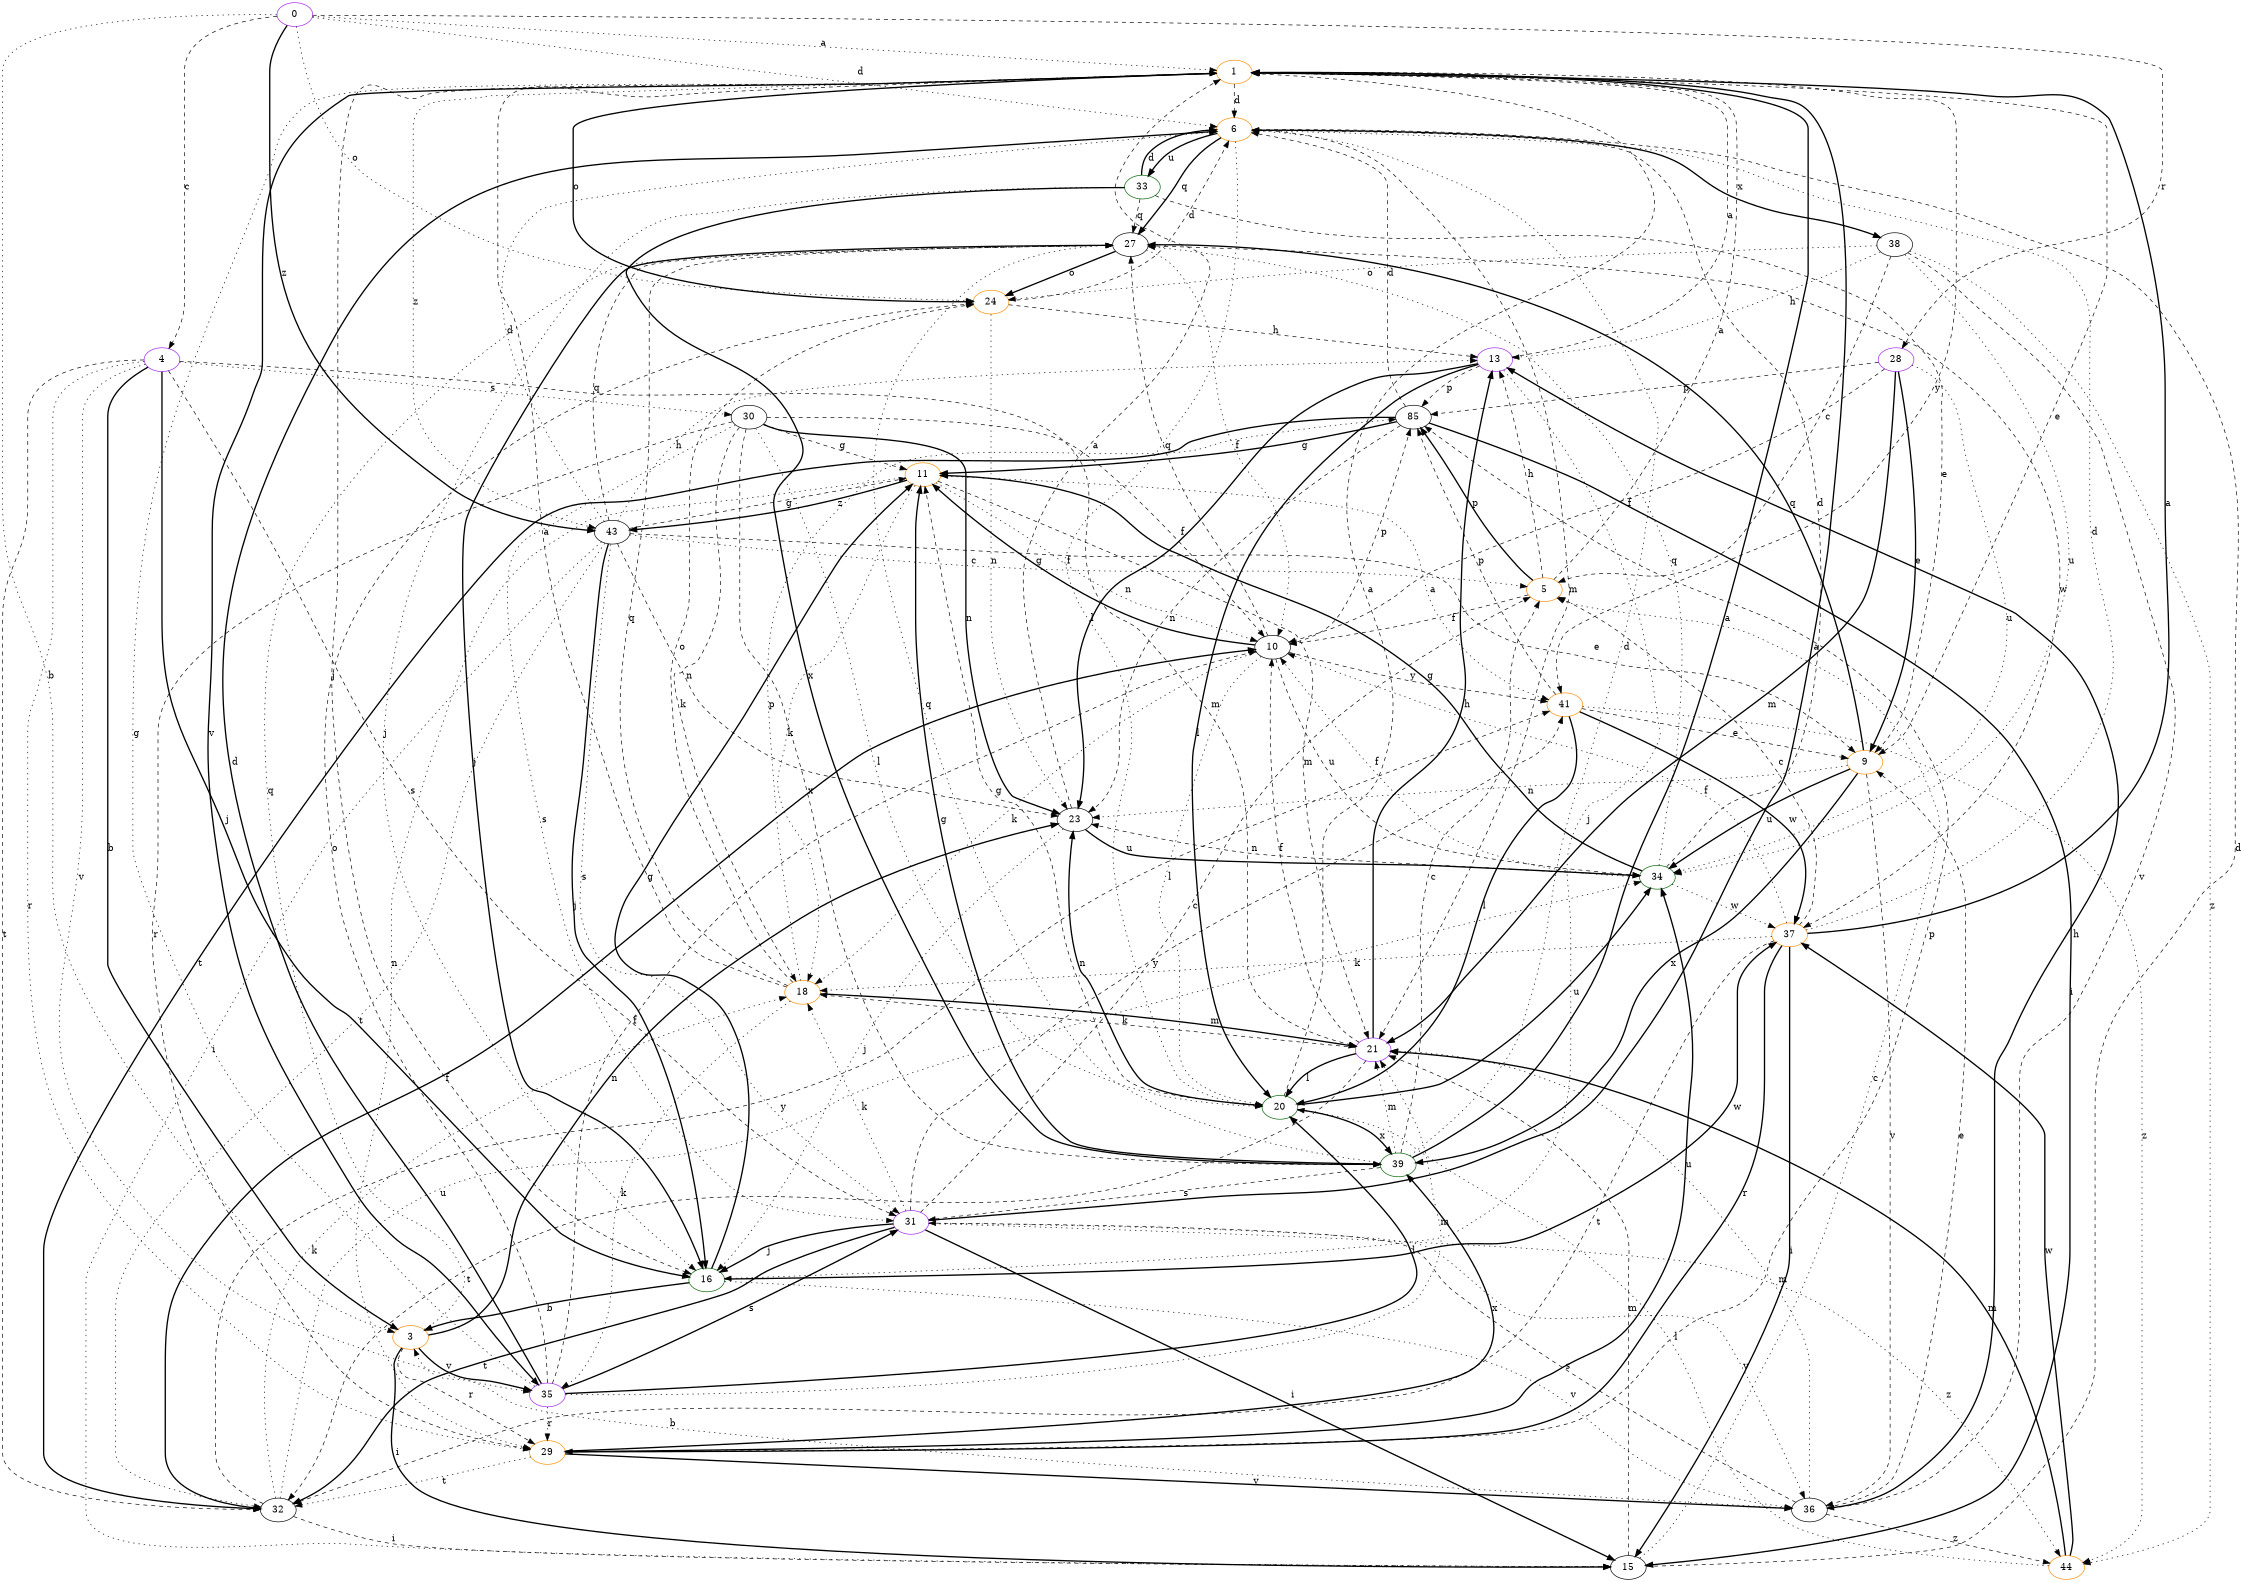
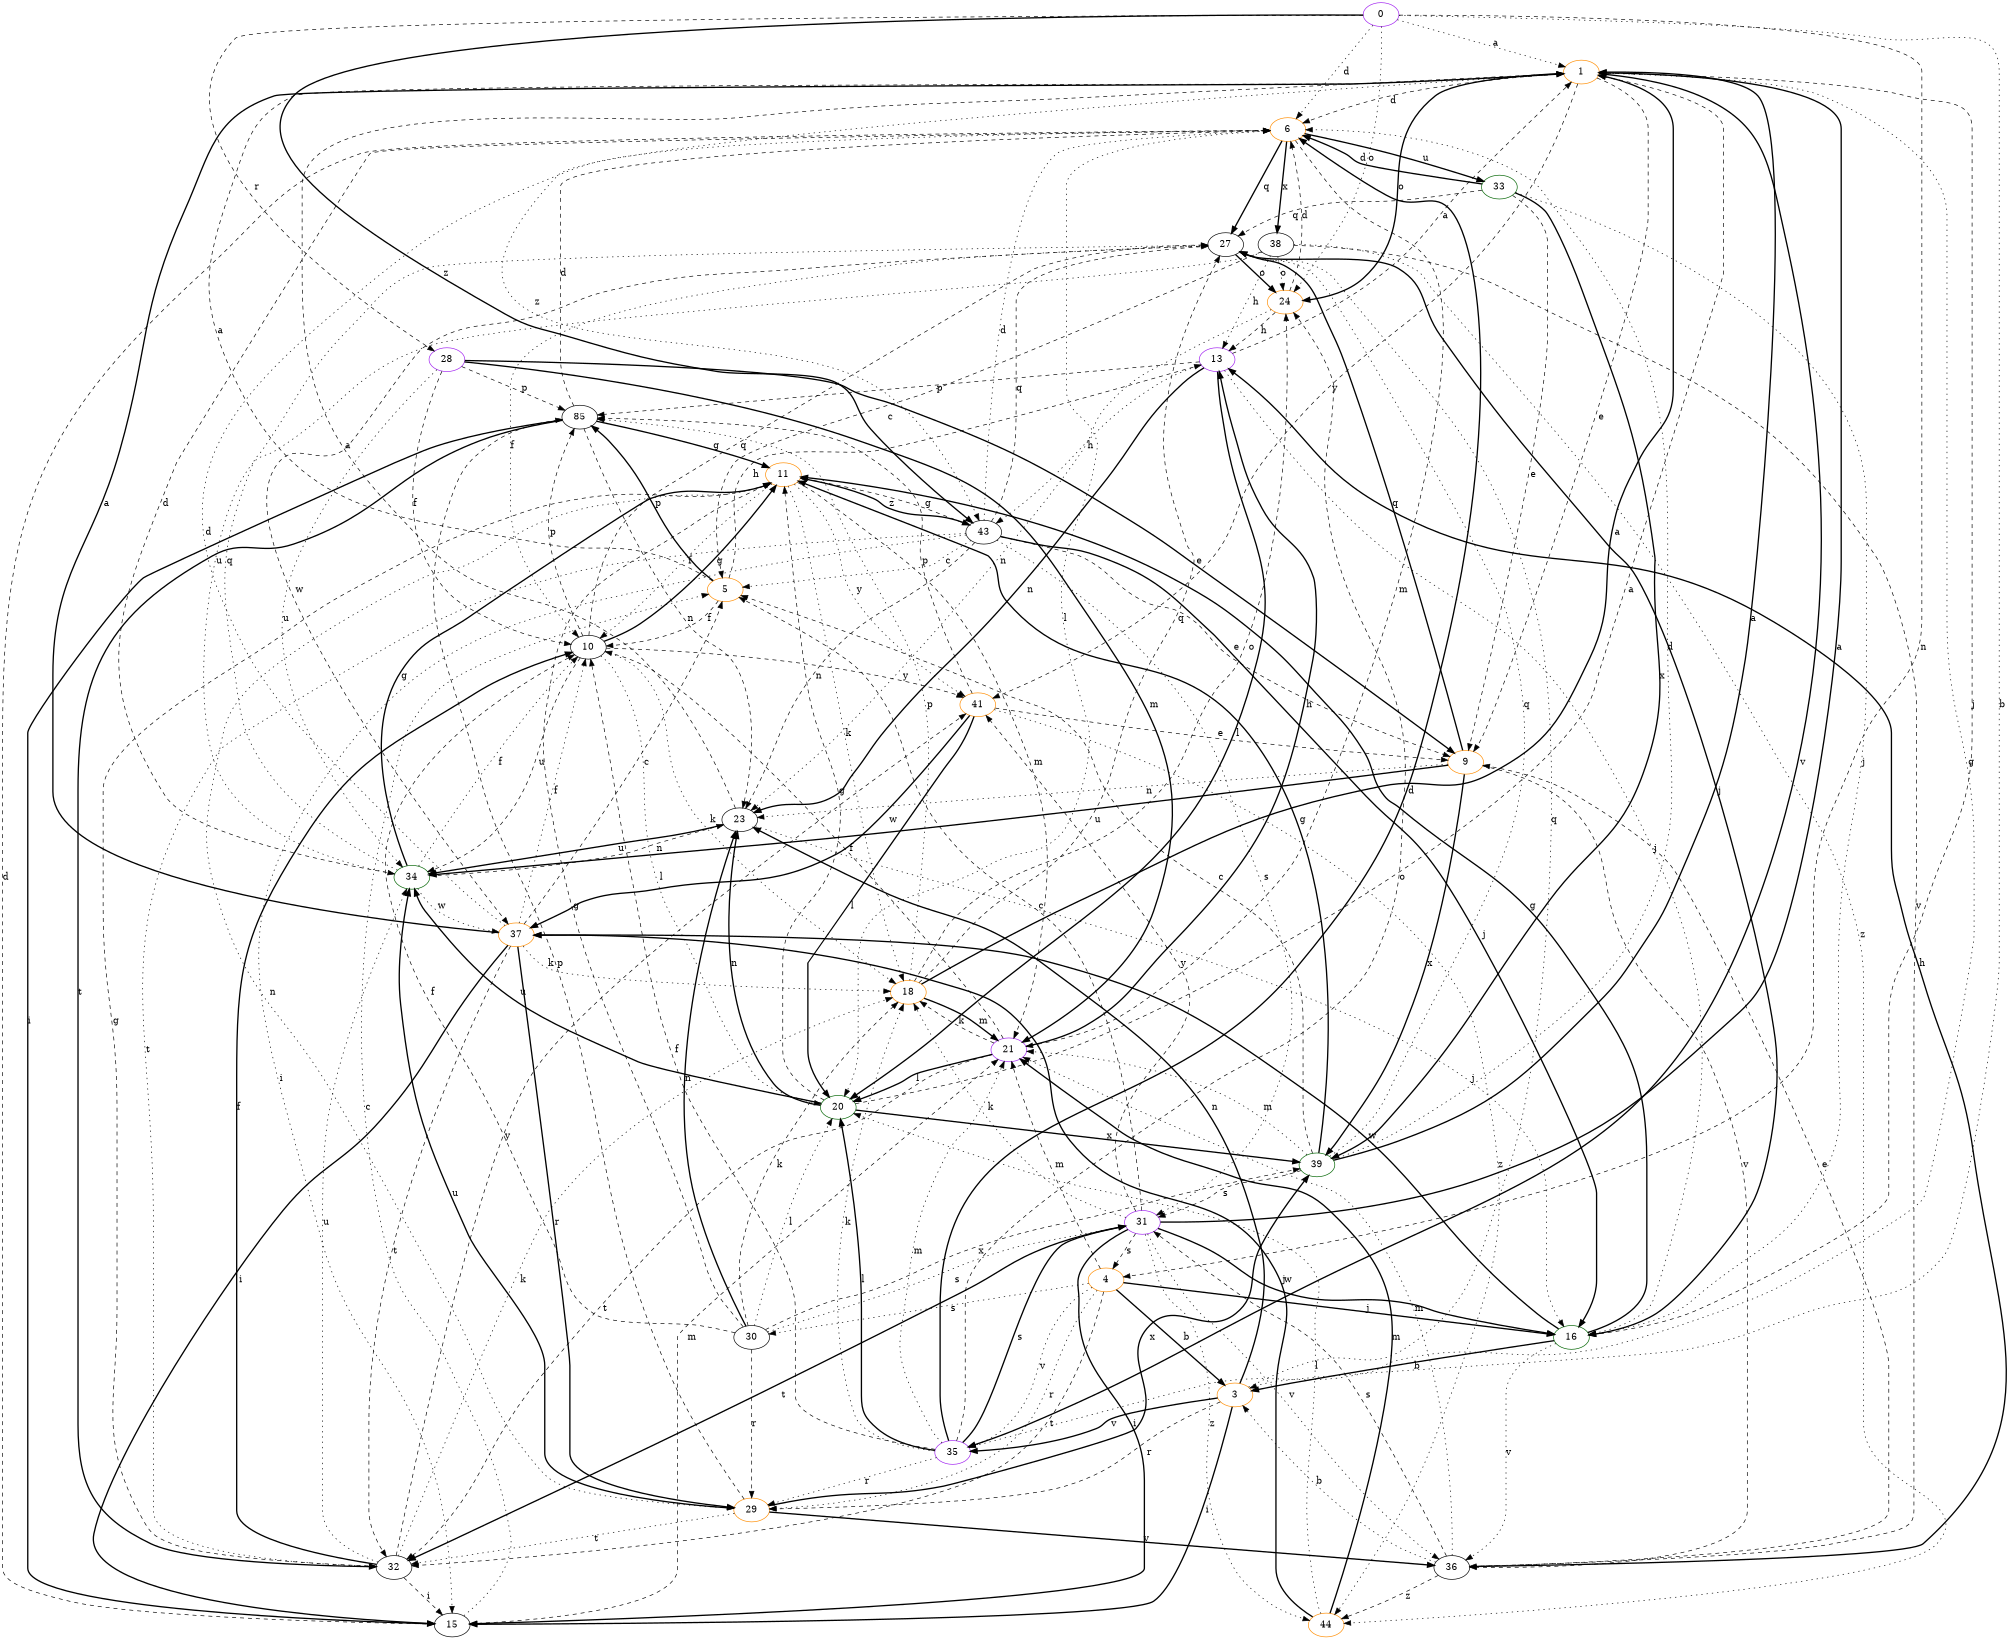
(187, 187) -> (1924, 647)
(498, 239) -> (1559, 716)
(162, 360) -> (1106, 1280)
(1017, 374) -> (1100, 429)
(1433, 590) -> (860, 590)
(457, 856) -> (1126, 1248)
none -> (103, 901)
(631, 1167) -> (840, 1255)
